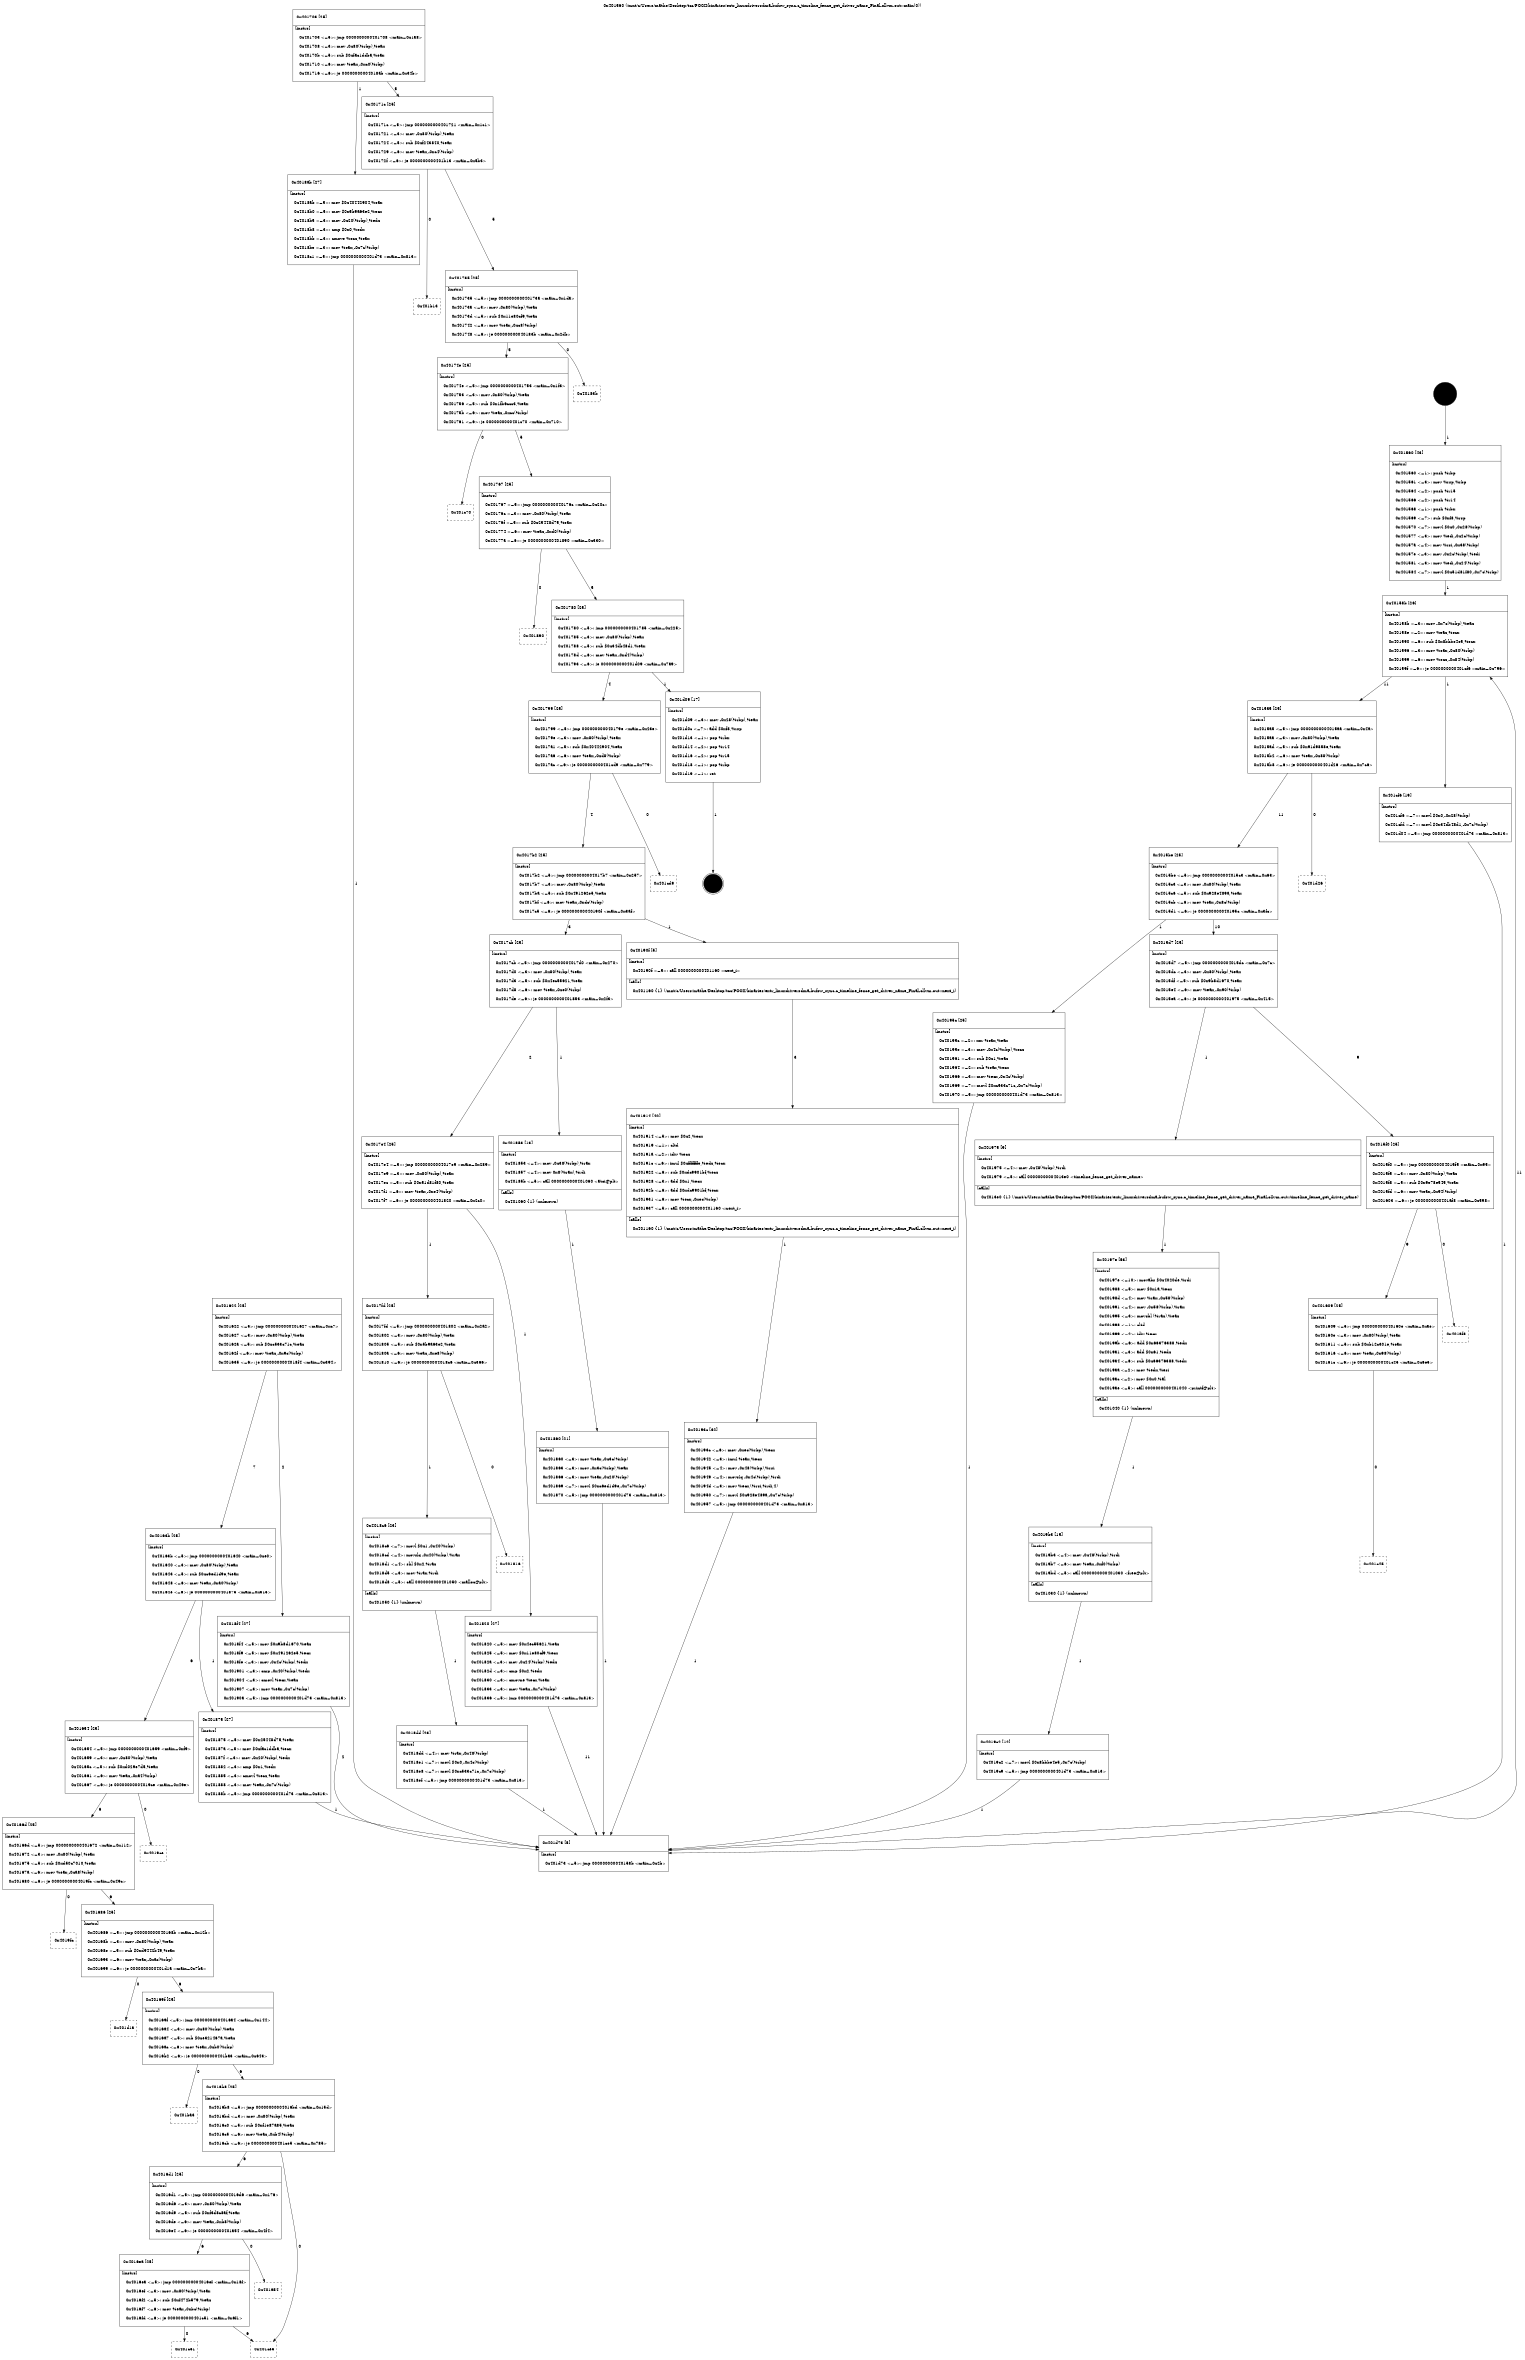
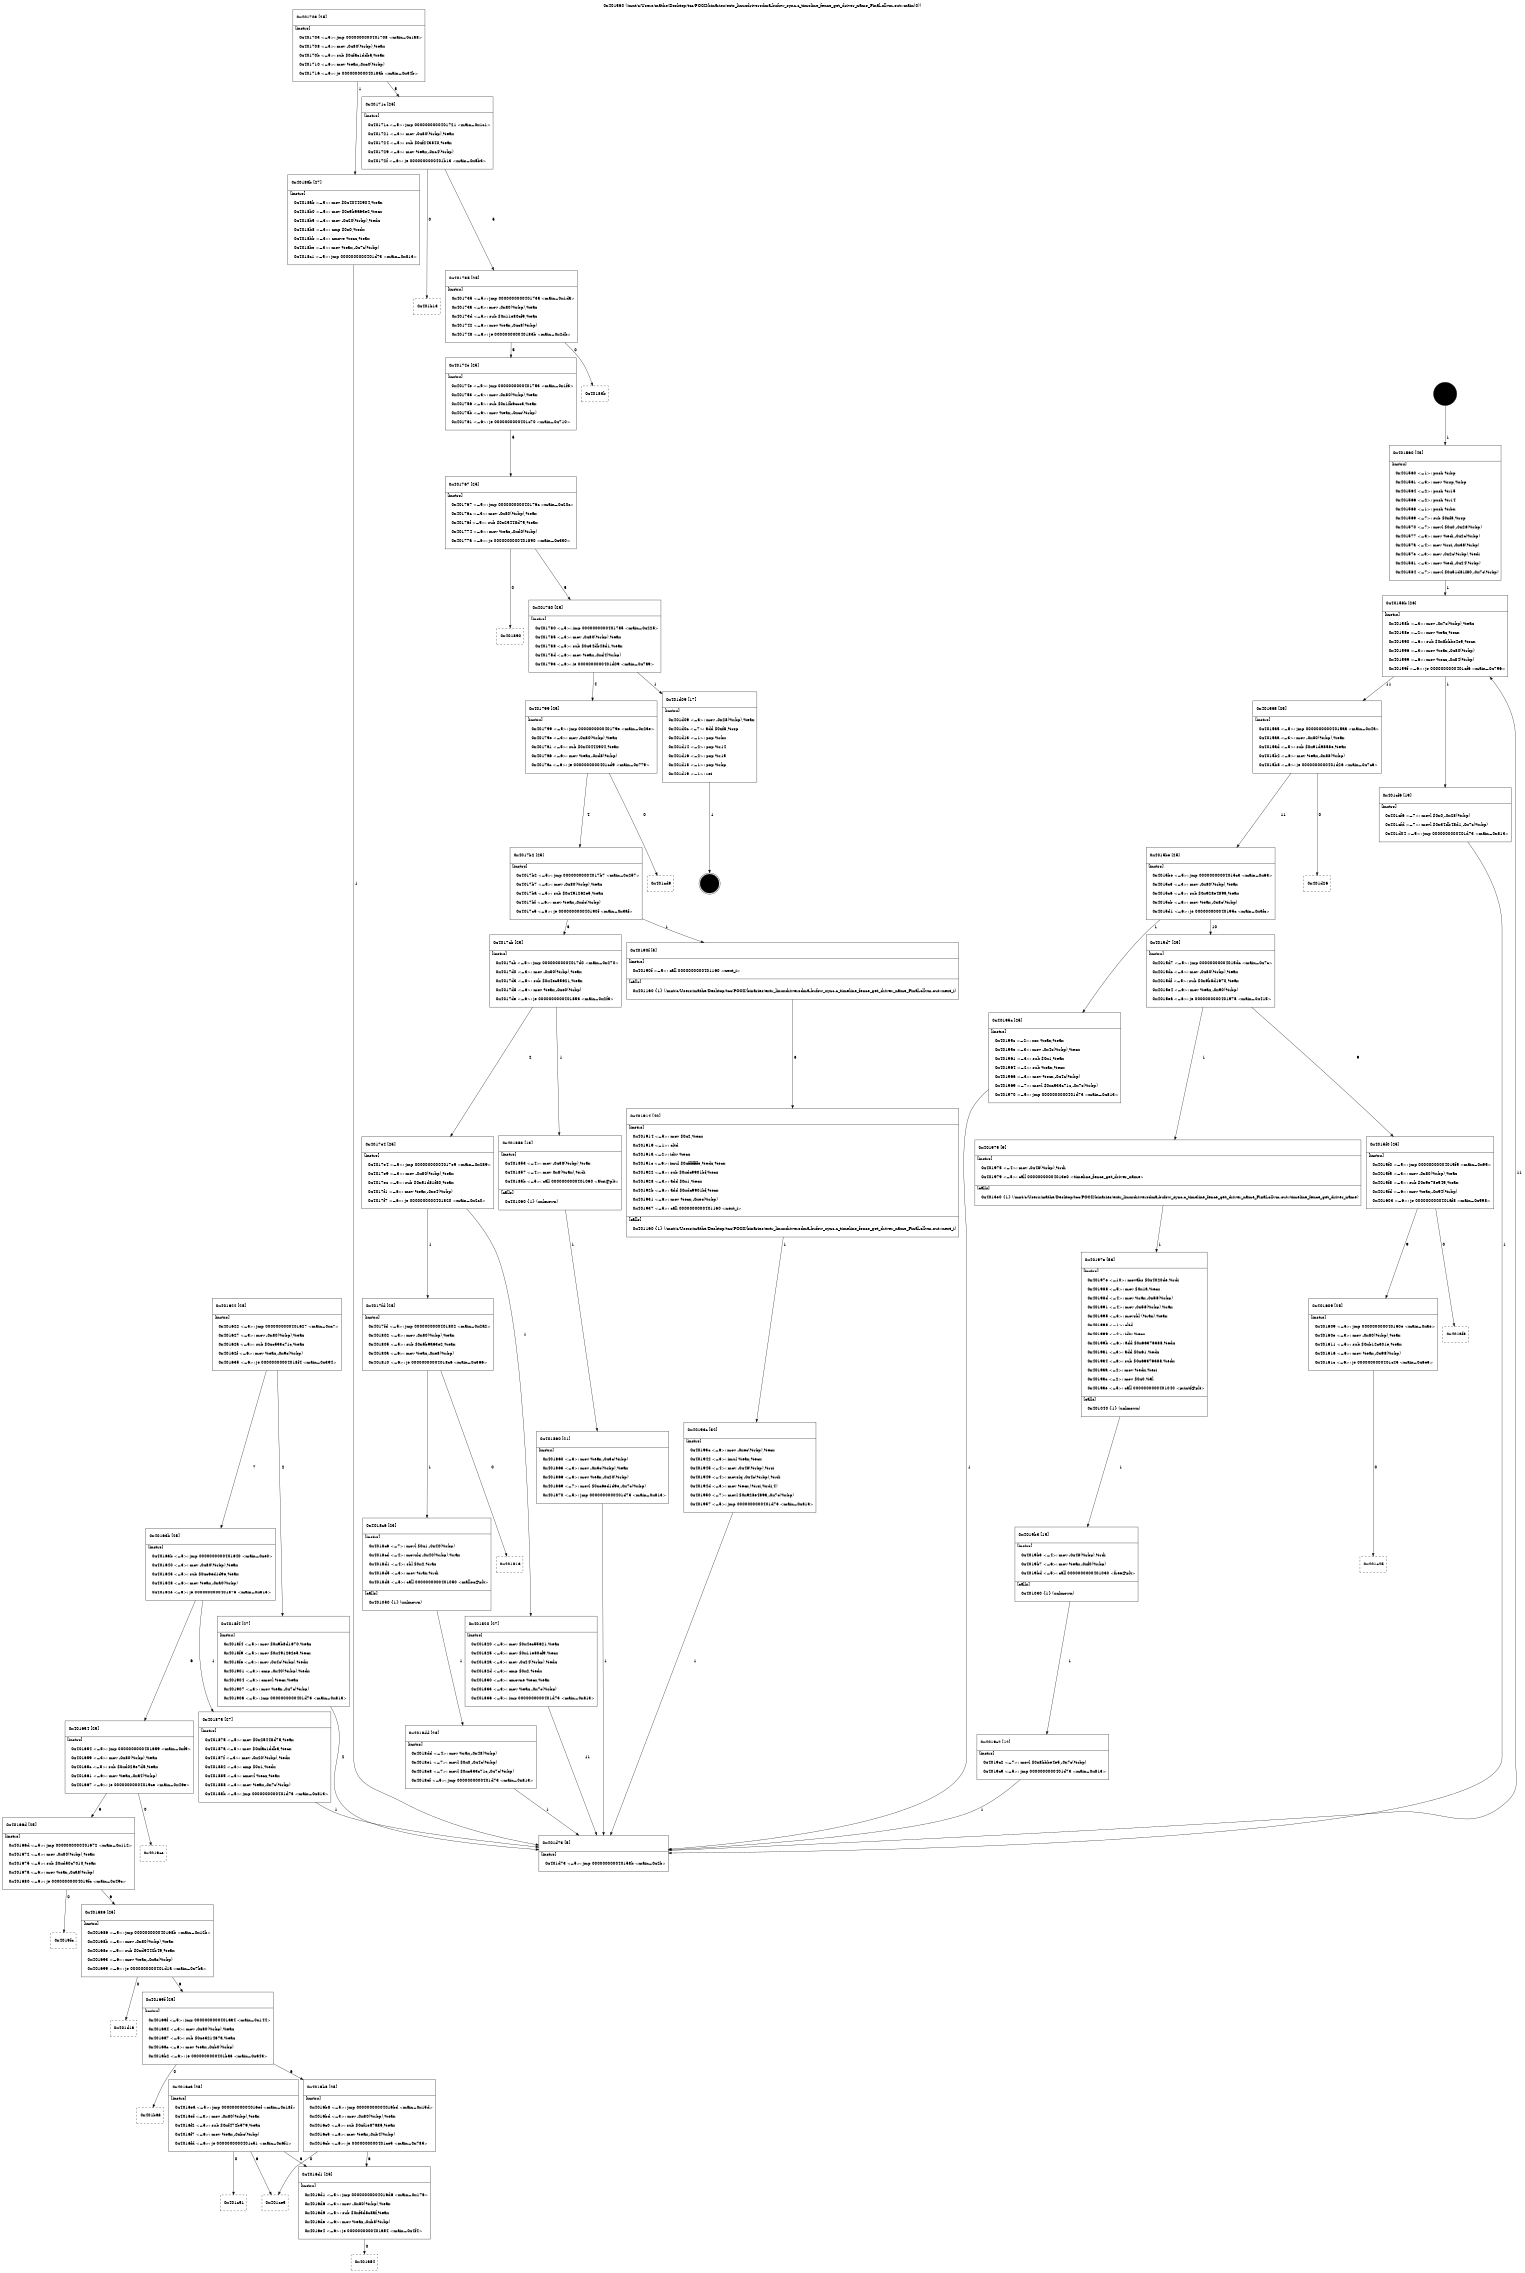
(461, 513) -> none
(200, 2245) -> (294, 2159)
